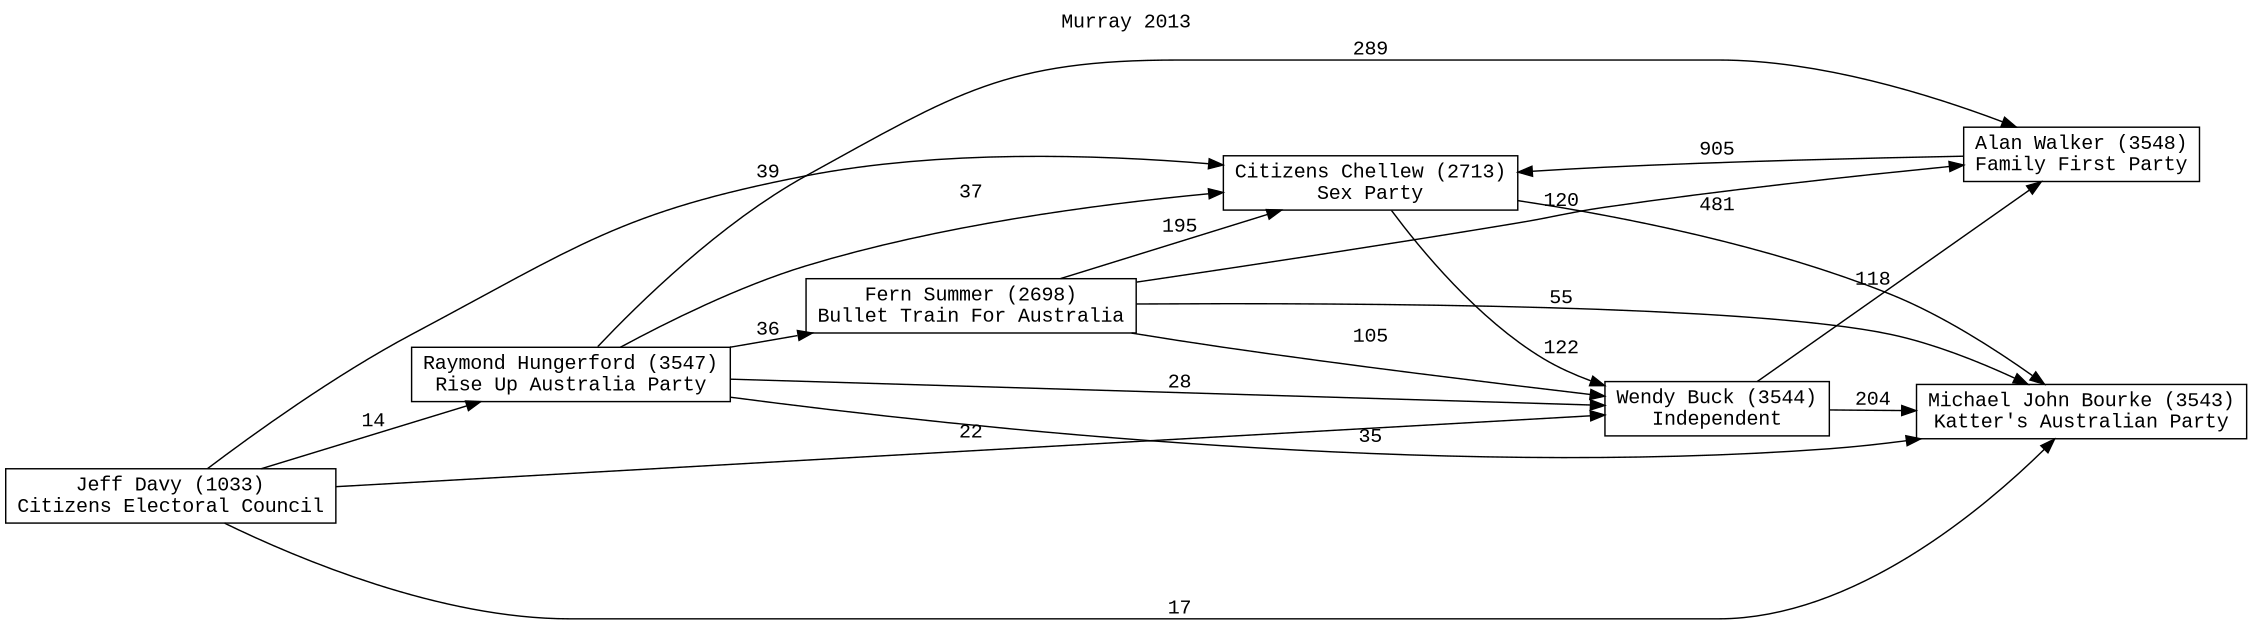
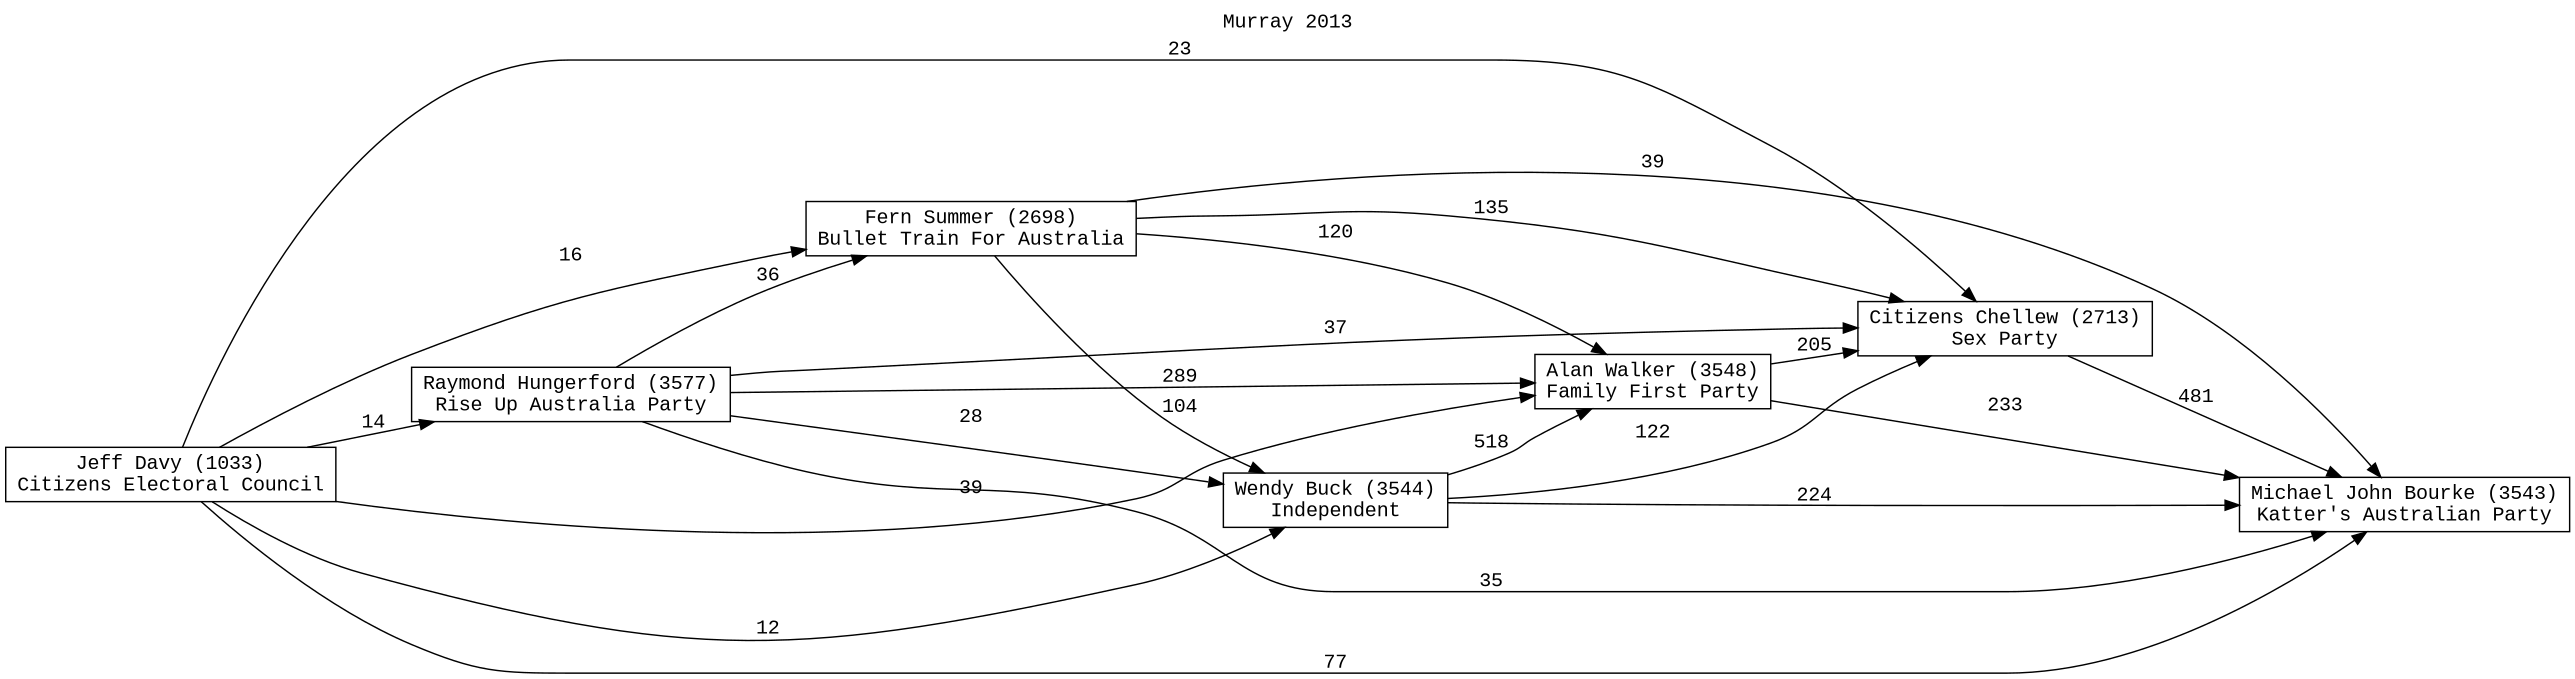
(1717, 149) -> (1814, 345)
(768, 172) -> (1180, 49)
(1180, 227) -> (1491, 208)
(1873, 279) -> (1491, 442)
(1561, 298) -> (1653, 162)
(1490, 319) -> (1694, 466)
none -> (497, 323)
(1371, 337) -> (1180, 407)
(571, 374) -> (571, 394)
(1873, 399) -> (1814, 495)
(971, 432) -> (768, 628)
none -> (1998, 438)
none -> (936, 526)
(1180, 608) -> (1336, 662)
